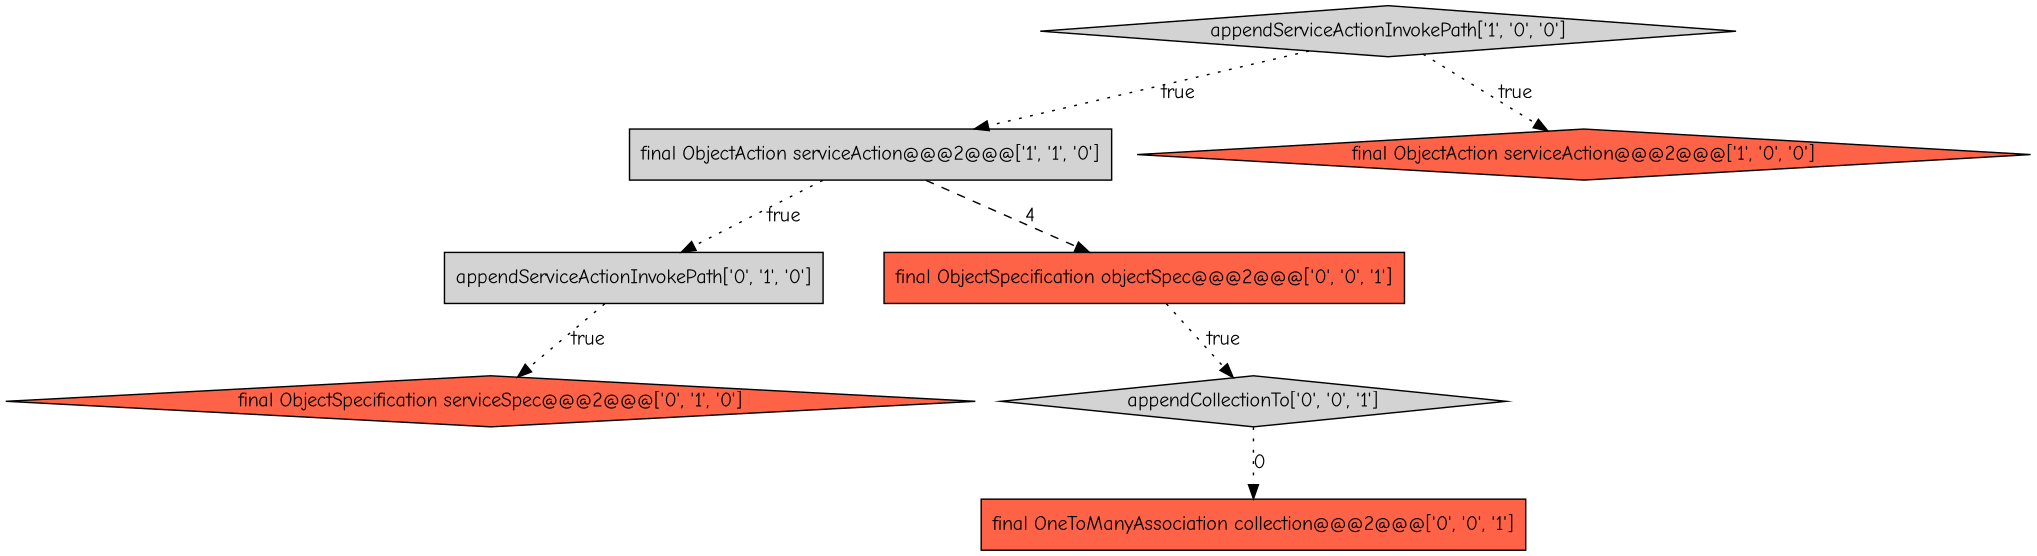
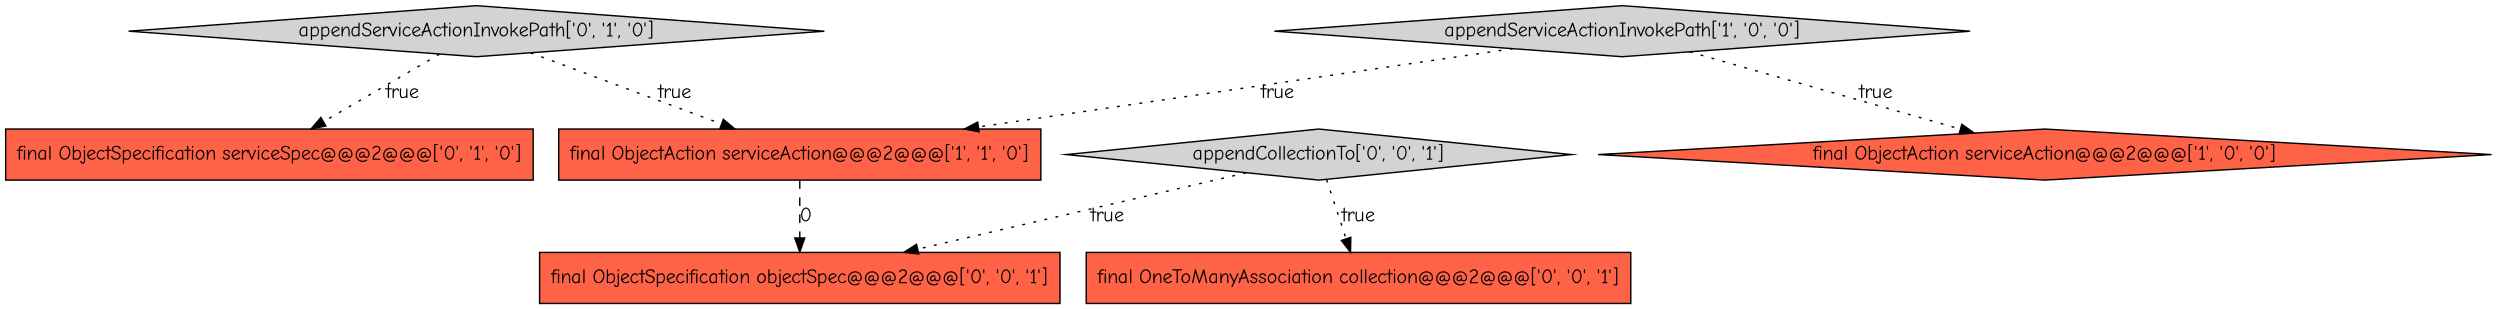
(871, 155) -> (800, 155)
(758, 213) -> (626, 88)
(1030, 216) -> (806, 216)
(634, 278) -> (476, 31)
(1195, 335) -> (1082, 211)
(491, 401) -> (269, 155)
(1260, 463) -> (1358, 216)
